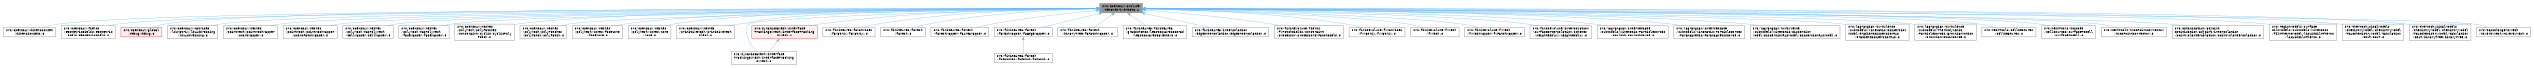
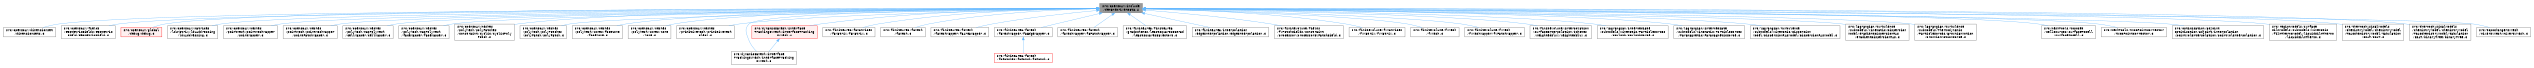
(1088, 32) -> (1088, 32)
(2009, 32) -> none
(1023, 58) -> (1023, 58)
